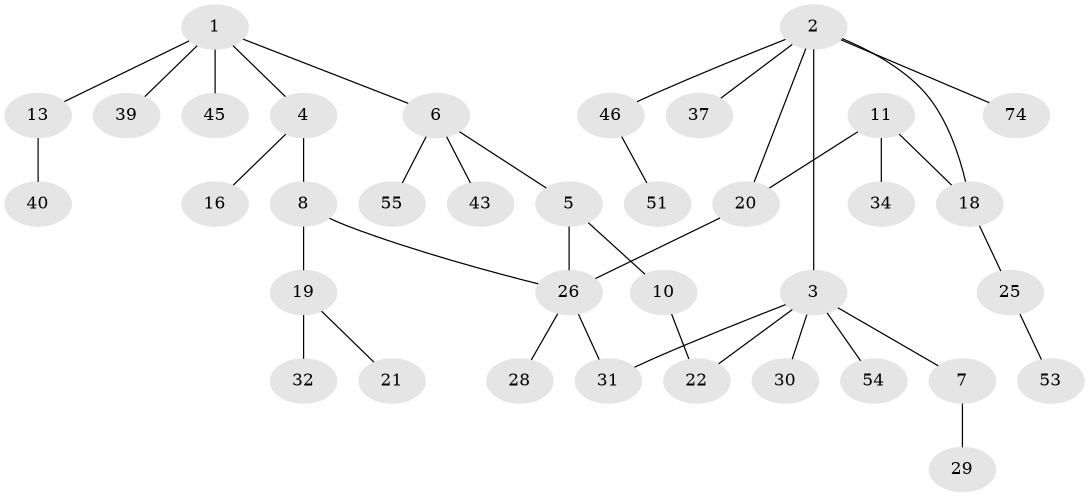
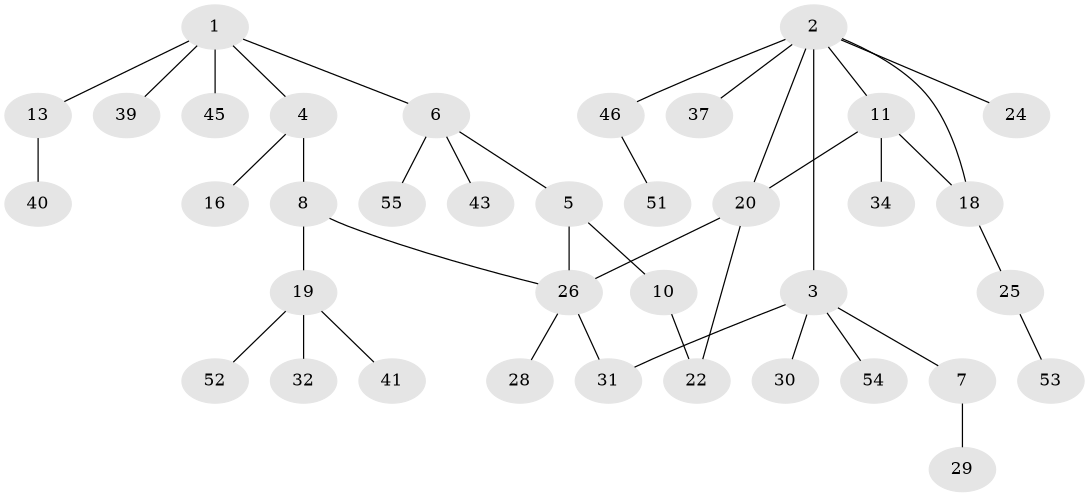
none -> (848, 71)
(1017, 116) -> (1017, 116)
(755, 337) -> (722, 293)
none -> (215, 381)
(392, 381) -> (392, 381)
